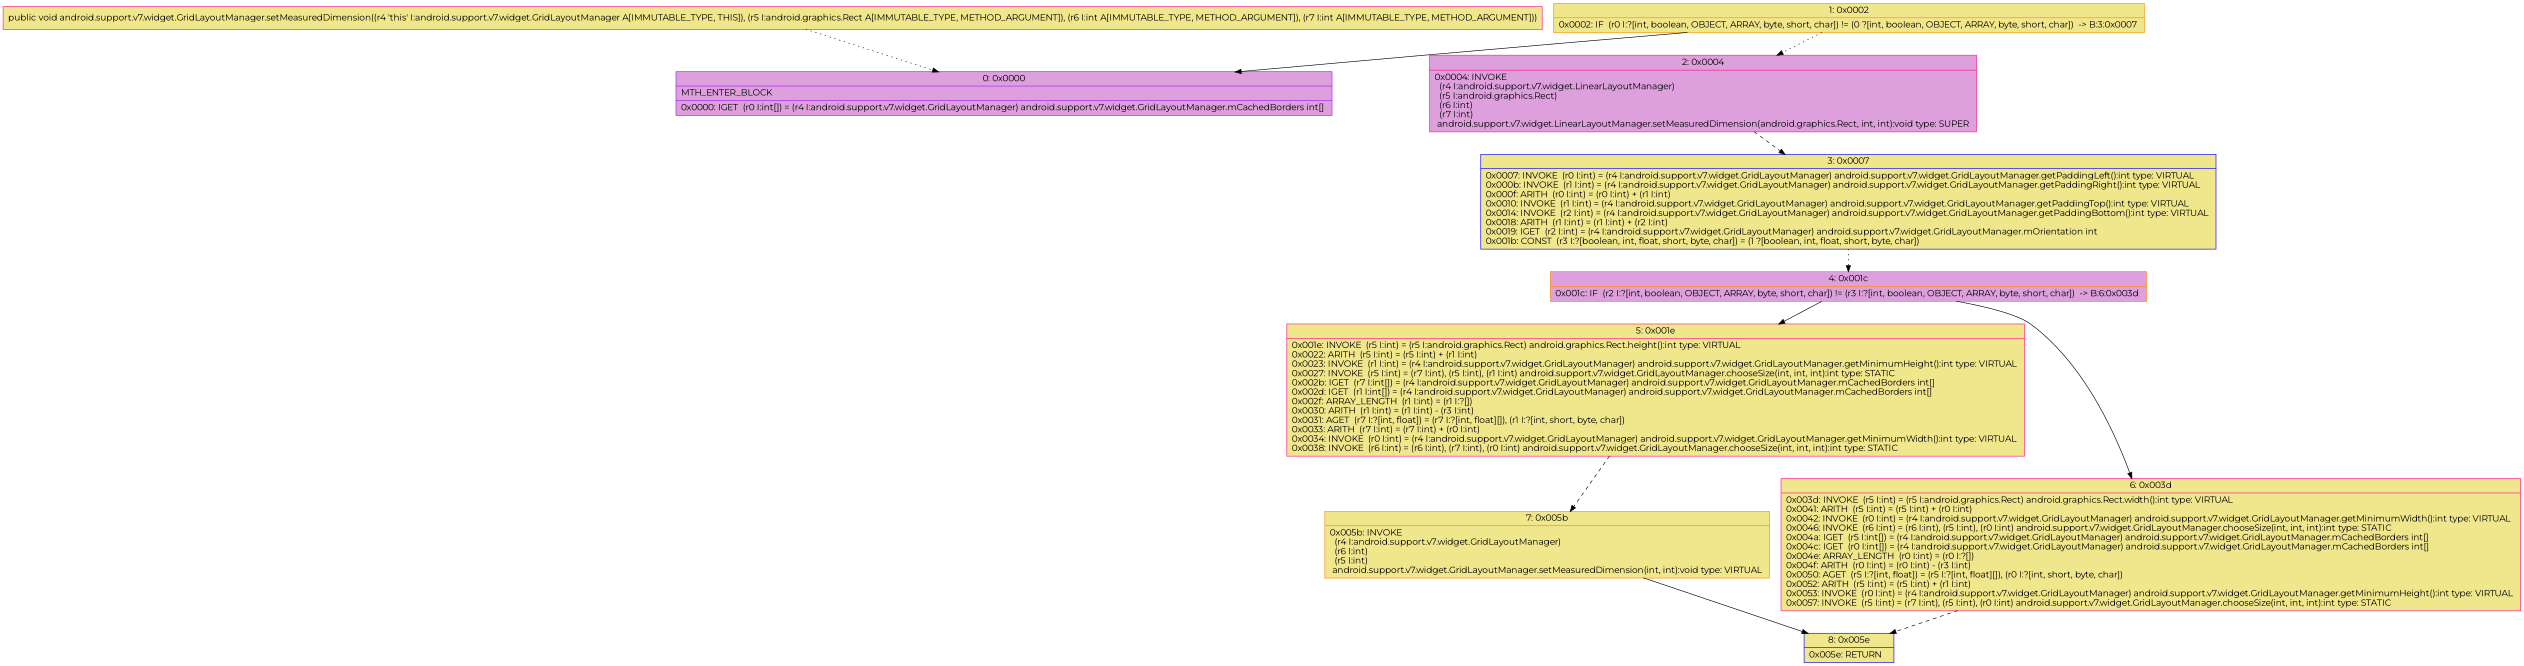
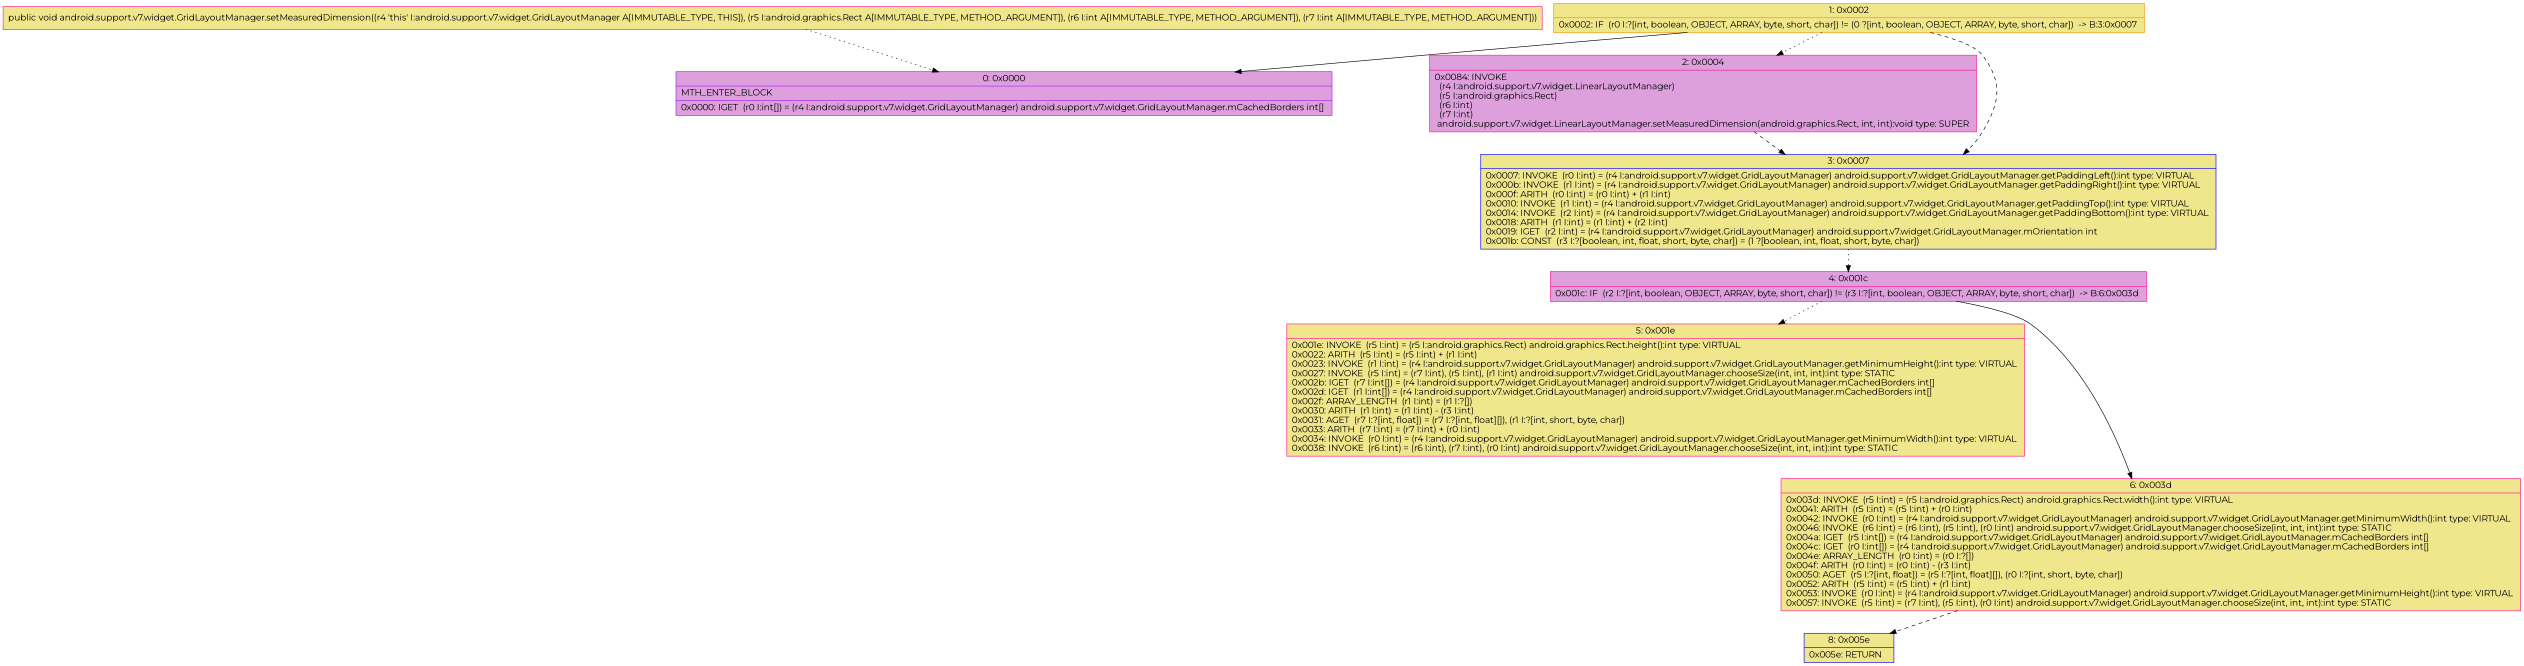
(1473, 77) -> (1473, 77)
none -> (1994, 77)
(1848, 287) -> (1848, 287)
(1803, 311) -> (1803, 311)
(1547, 545) -> none
